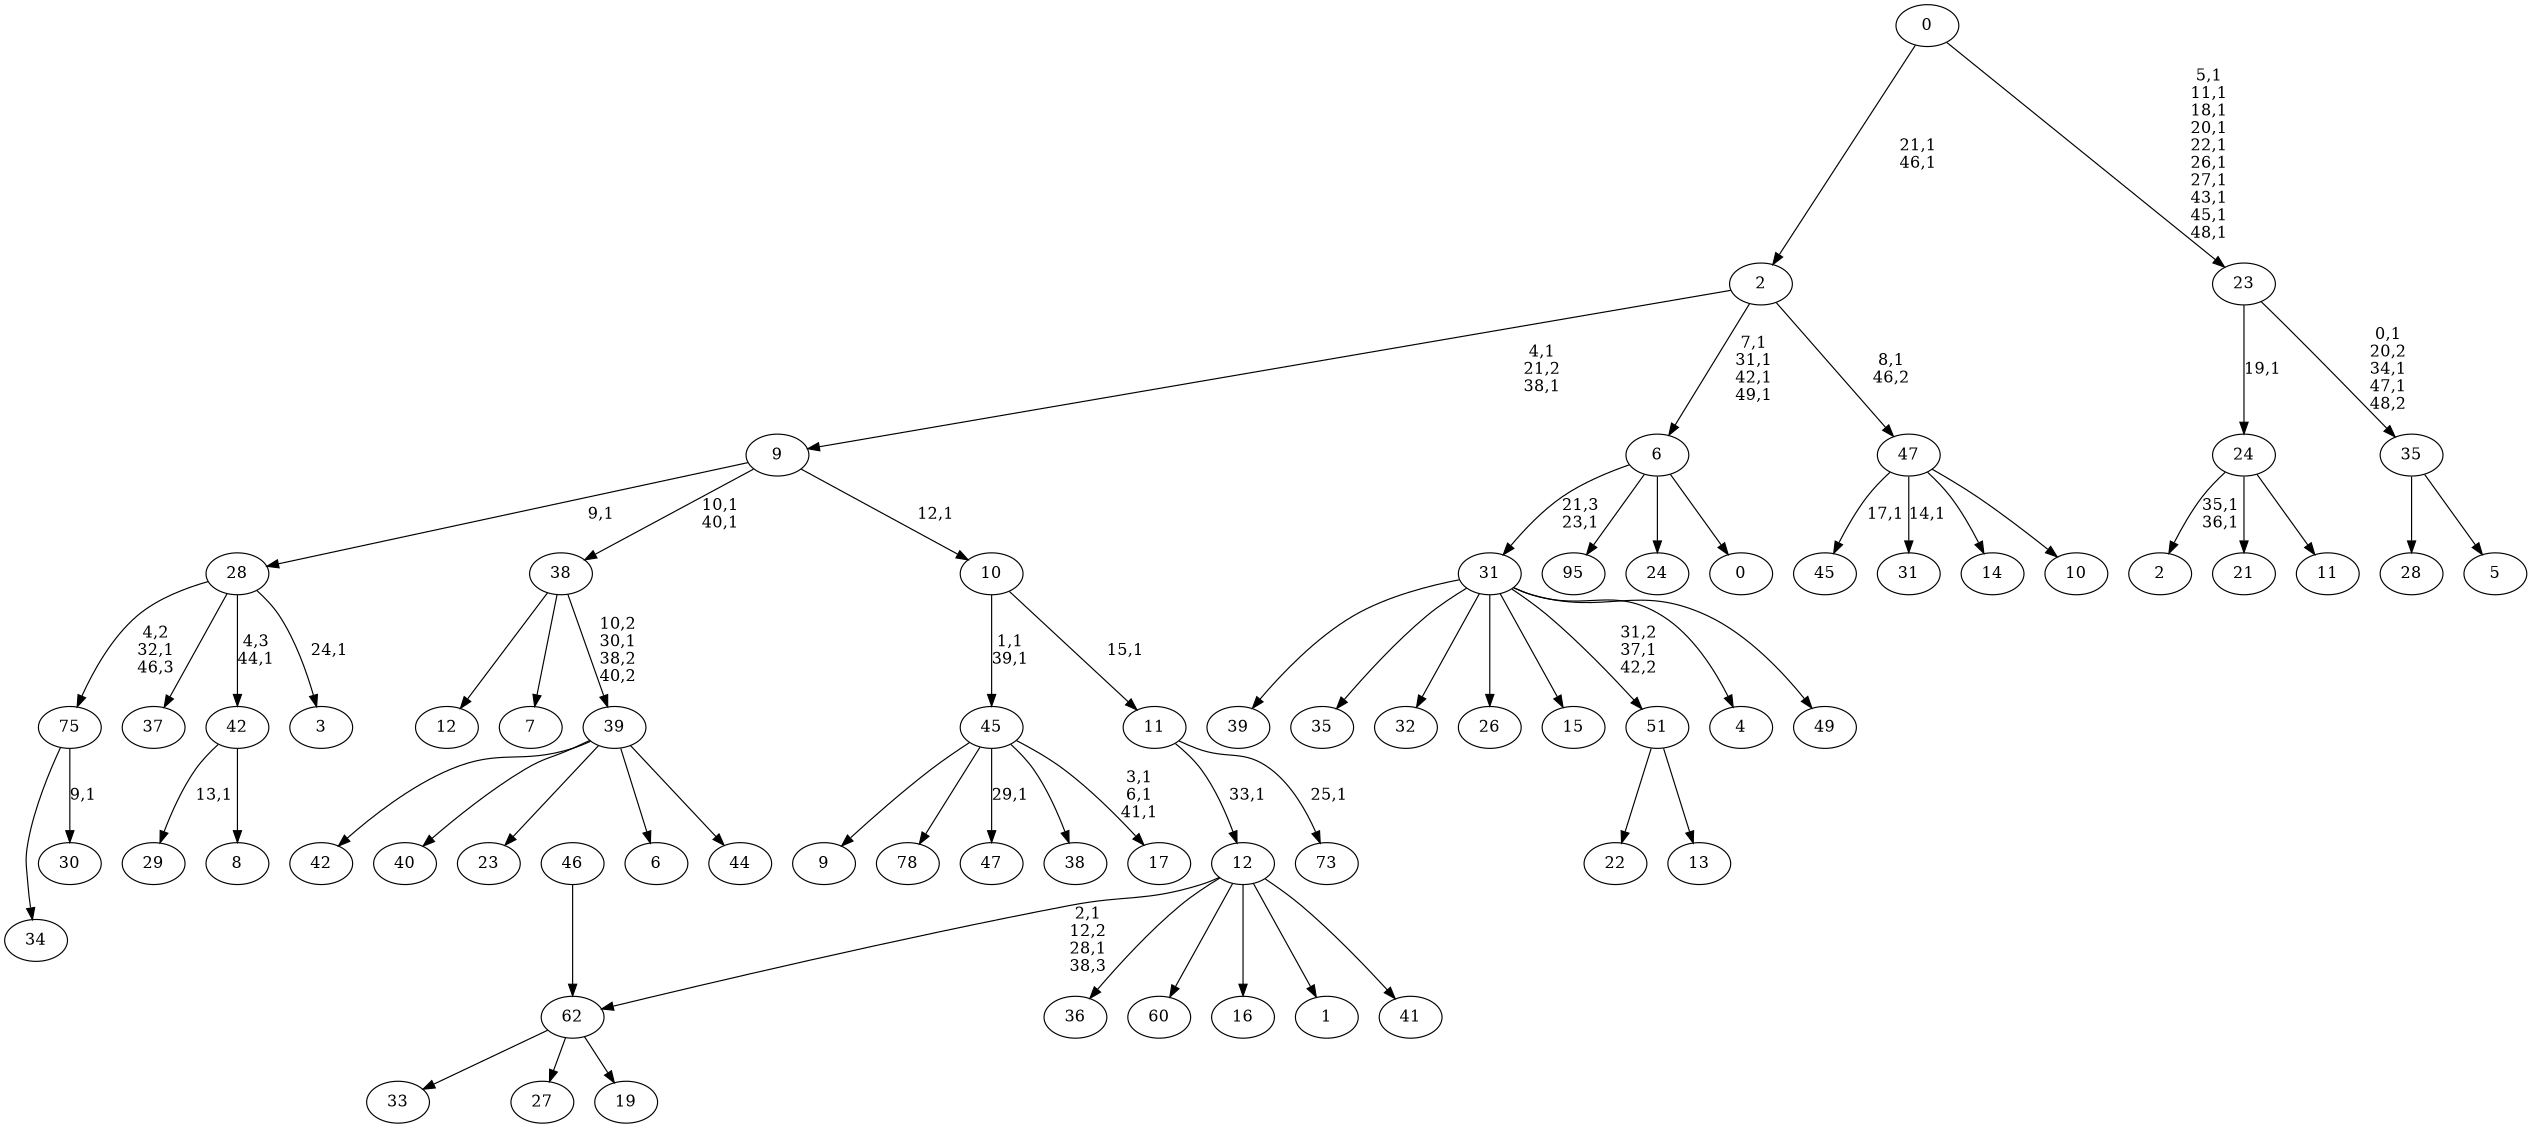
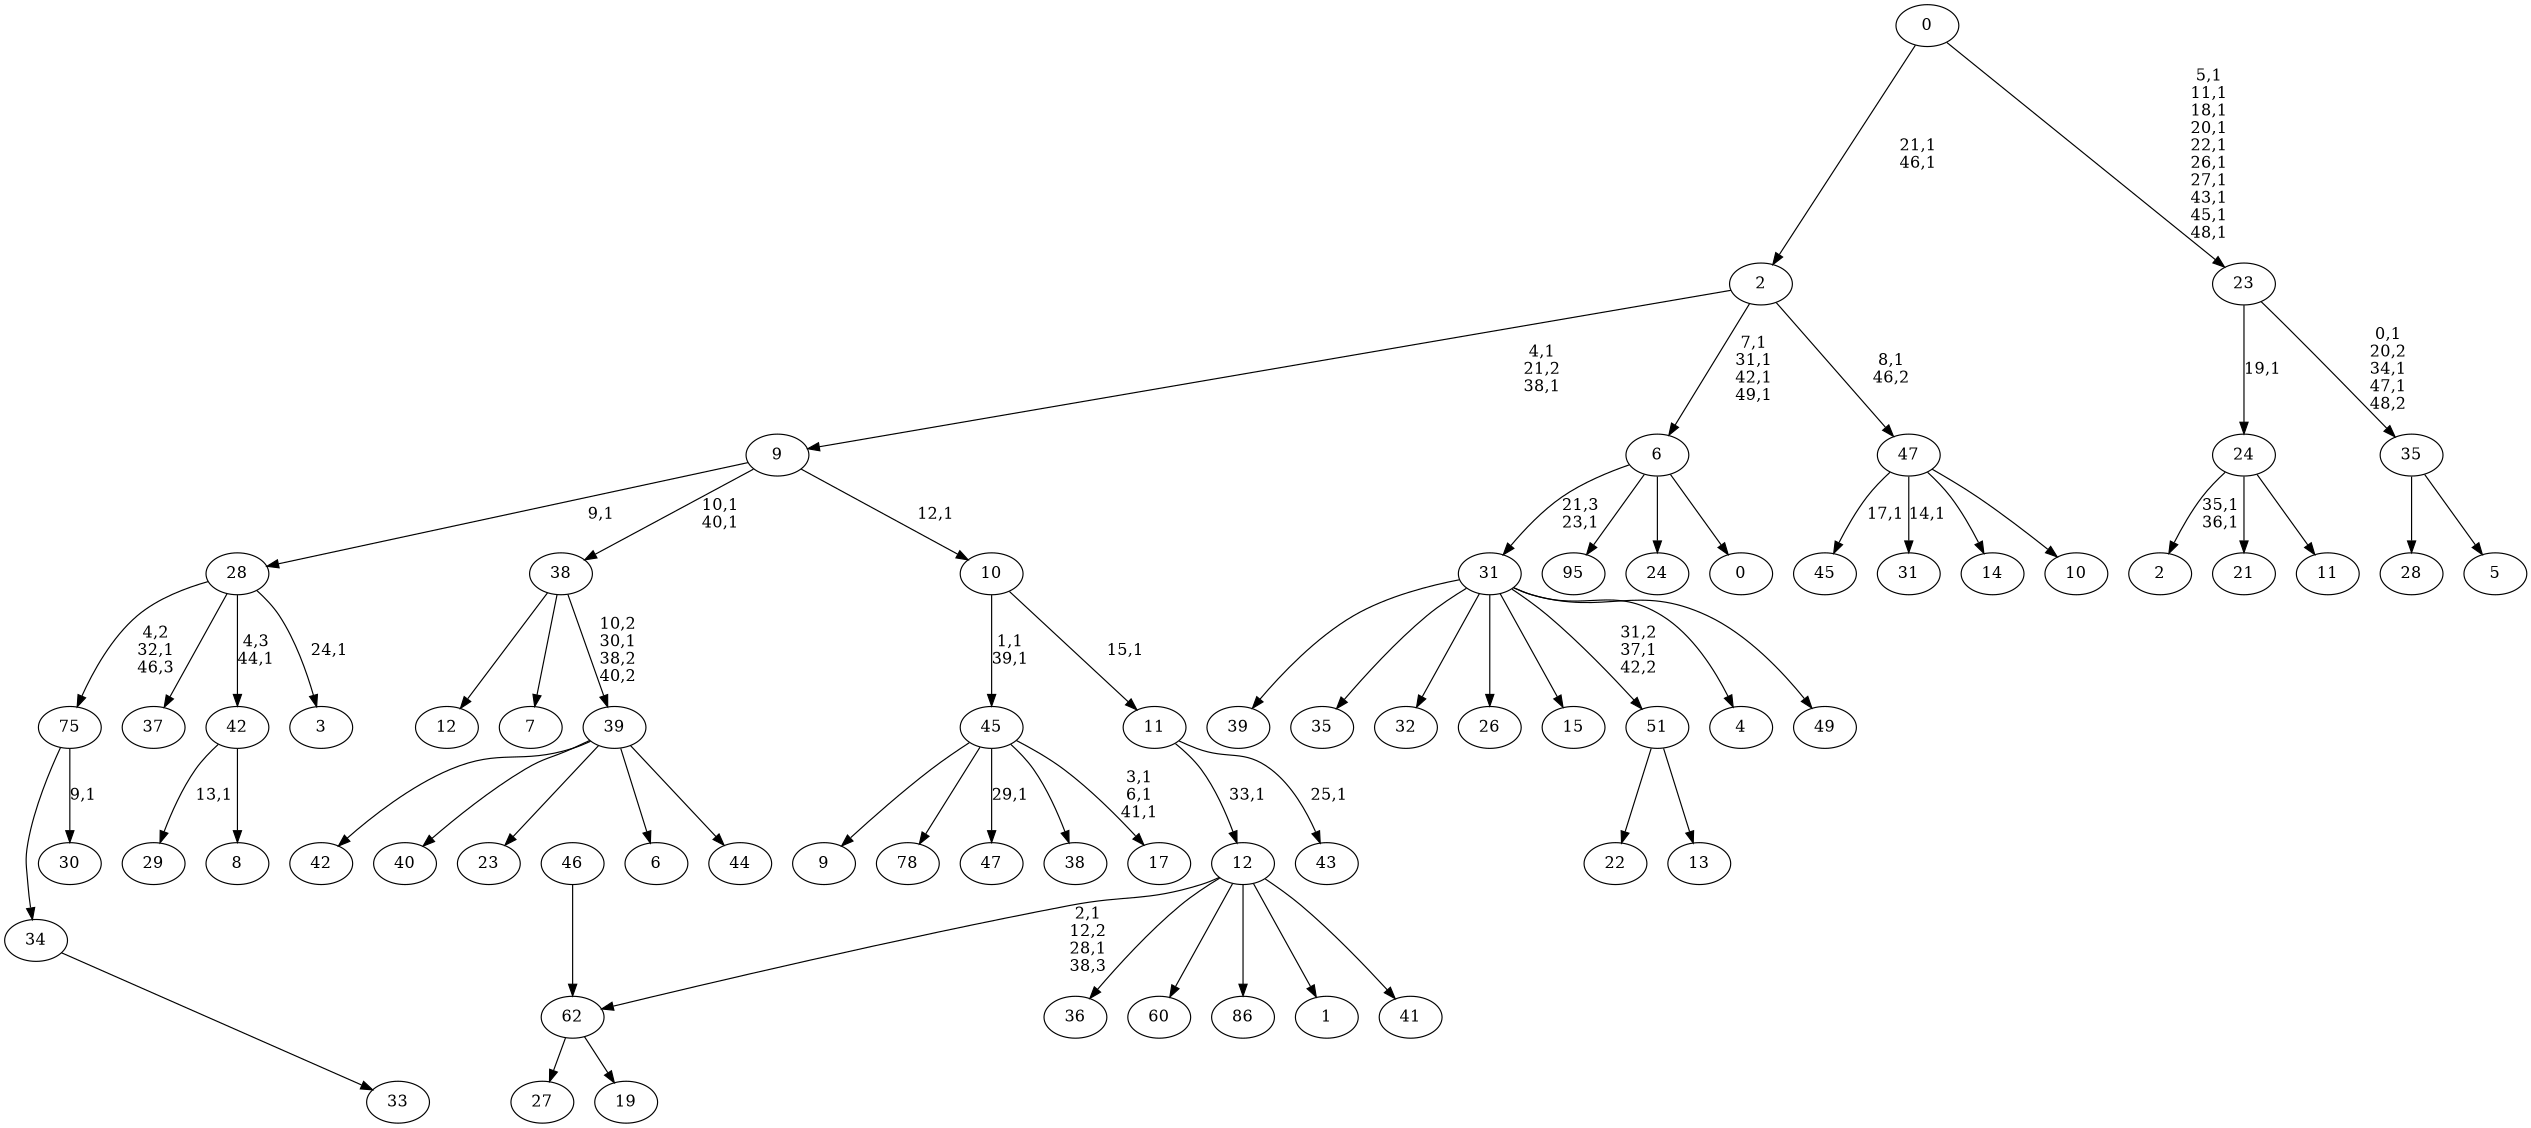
(1327, 864) -> (1327, 864)
(1243, 1017) -> (1243, 1017)
(491, 1057) -> (212, 1019)
